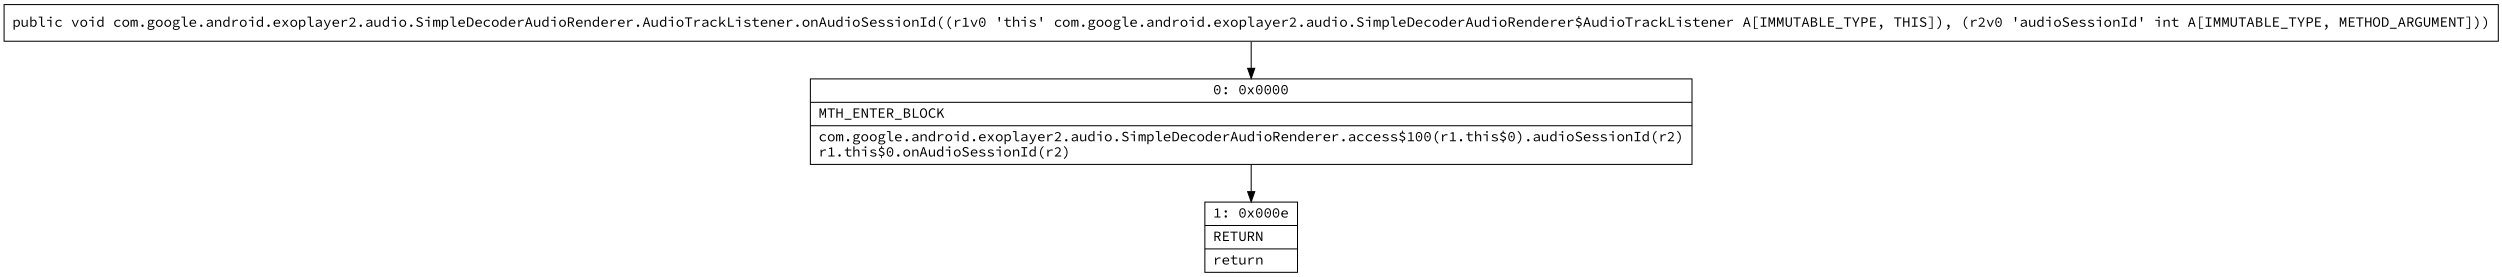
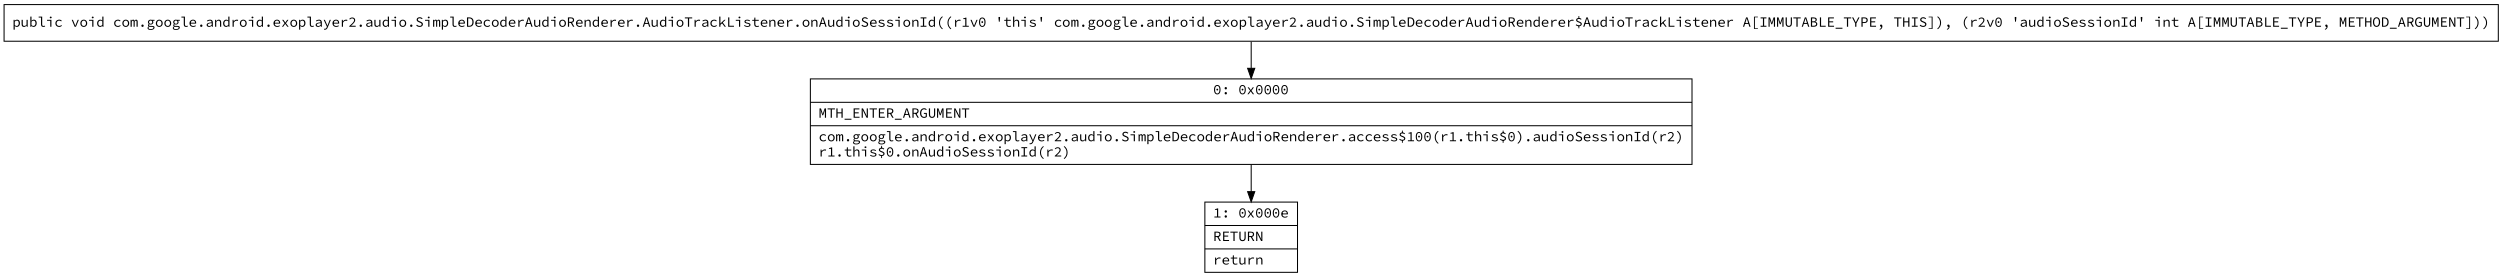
(882, 114) -> (894, 114)
